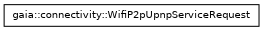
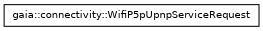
(132, 15) -> (132, 15)
